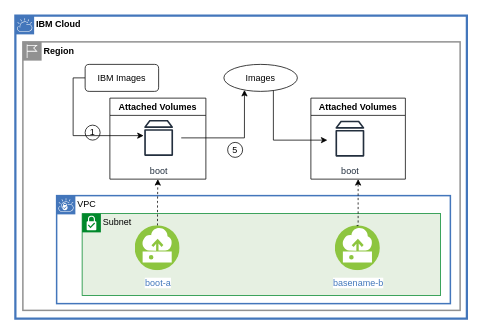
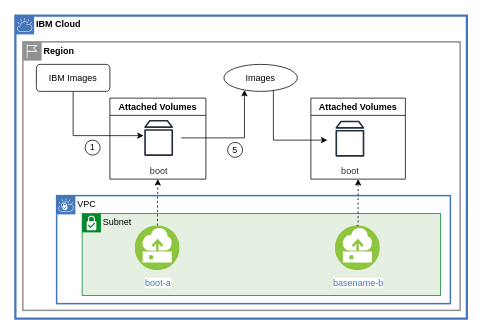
(122, 78) -> (73, 78)
(93, 132) -> (93, 147)
